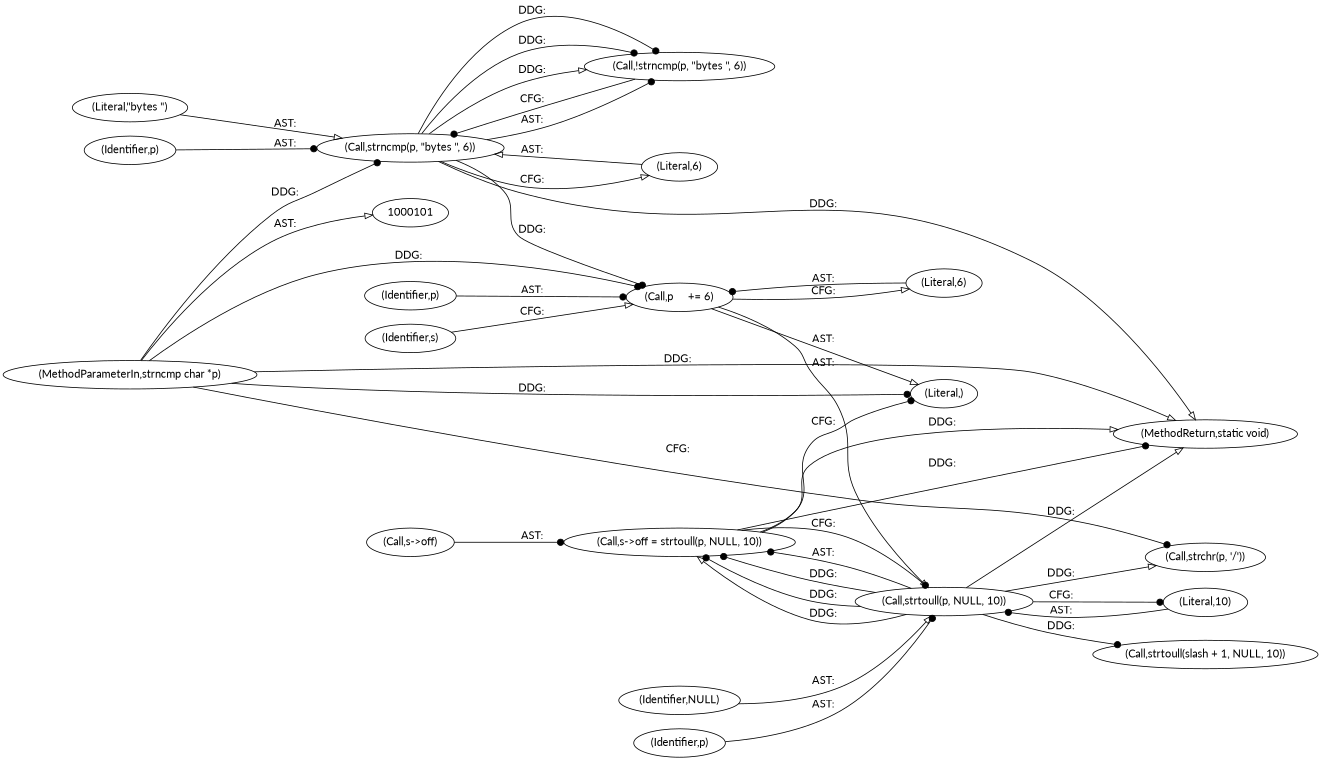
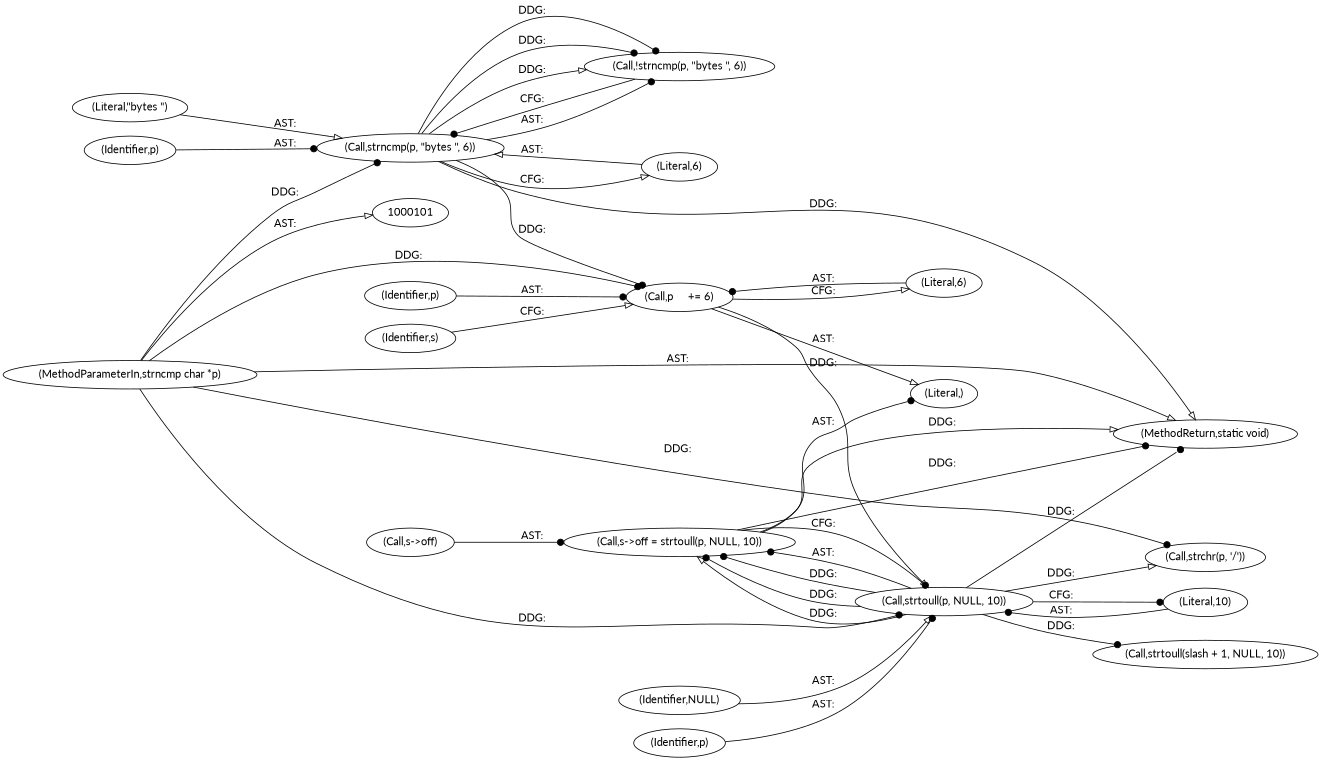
(680, 359) -> (680, 359)
(825, 363) -> (825, 363)
(568, 395) -> (477, 618)
(825, 422) -> (825, 422)
(680, 449) -> (680, 449)
(1077, 517) -> (1077, 517)
